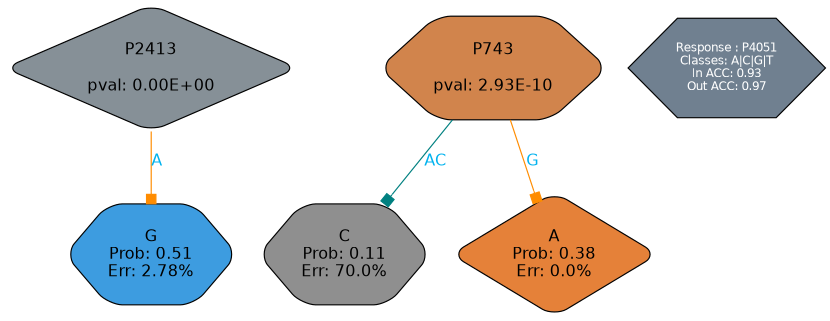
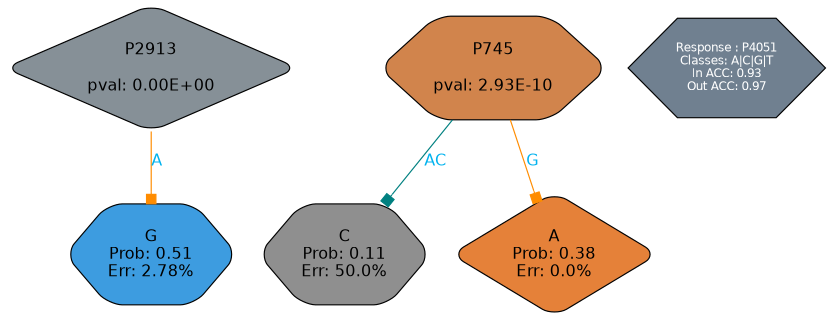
(151, 68) -> (151, 68)
(494, 68) -> (494, 68)
(345, 254) -> (345, 254)
